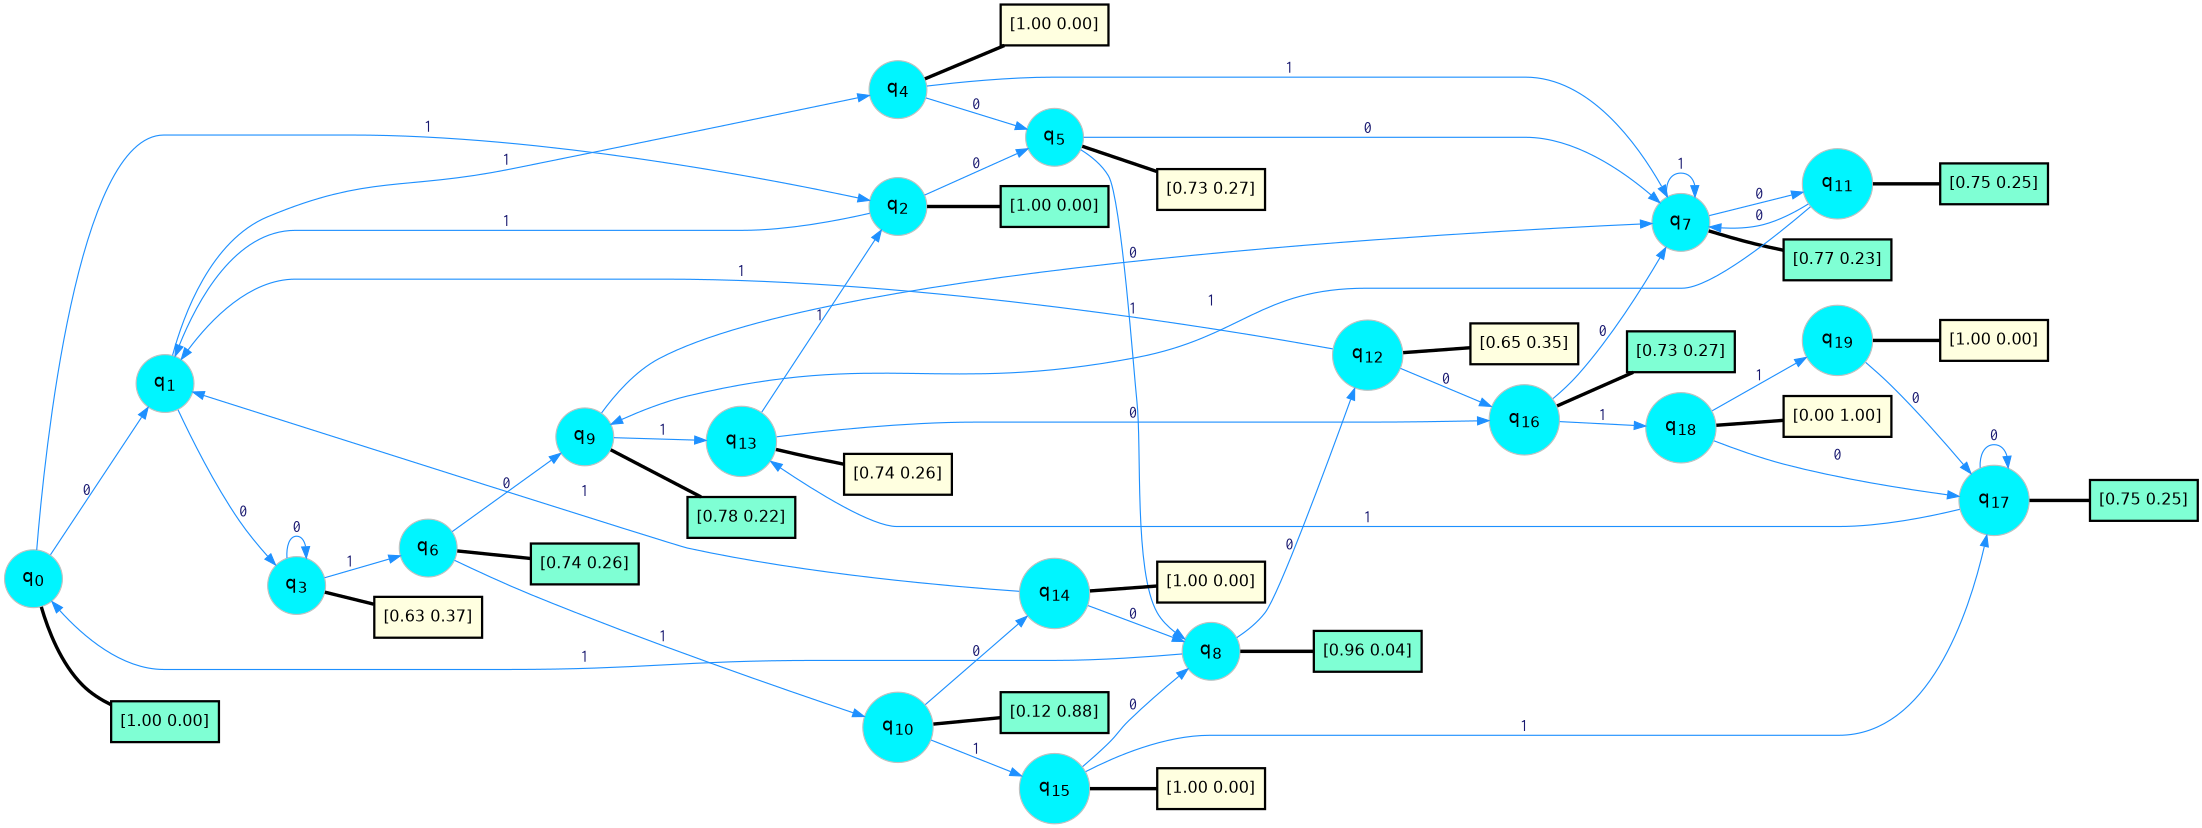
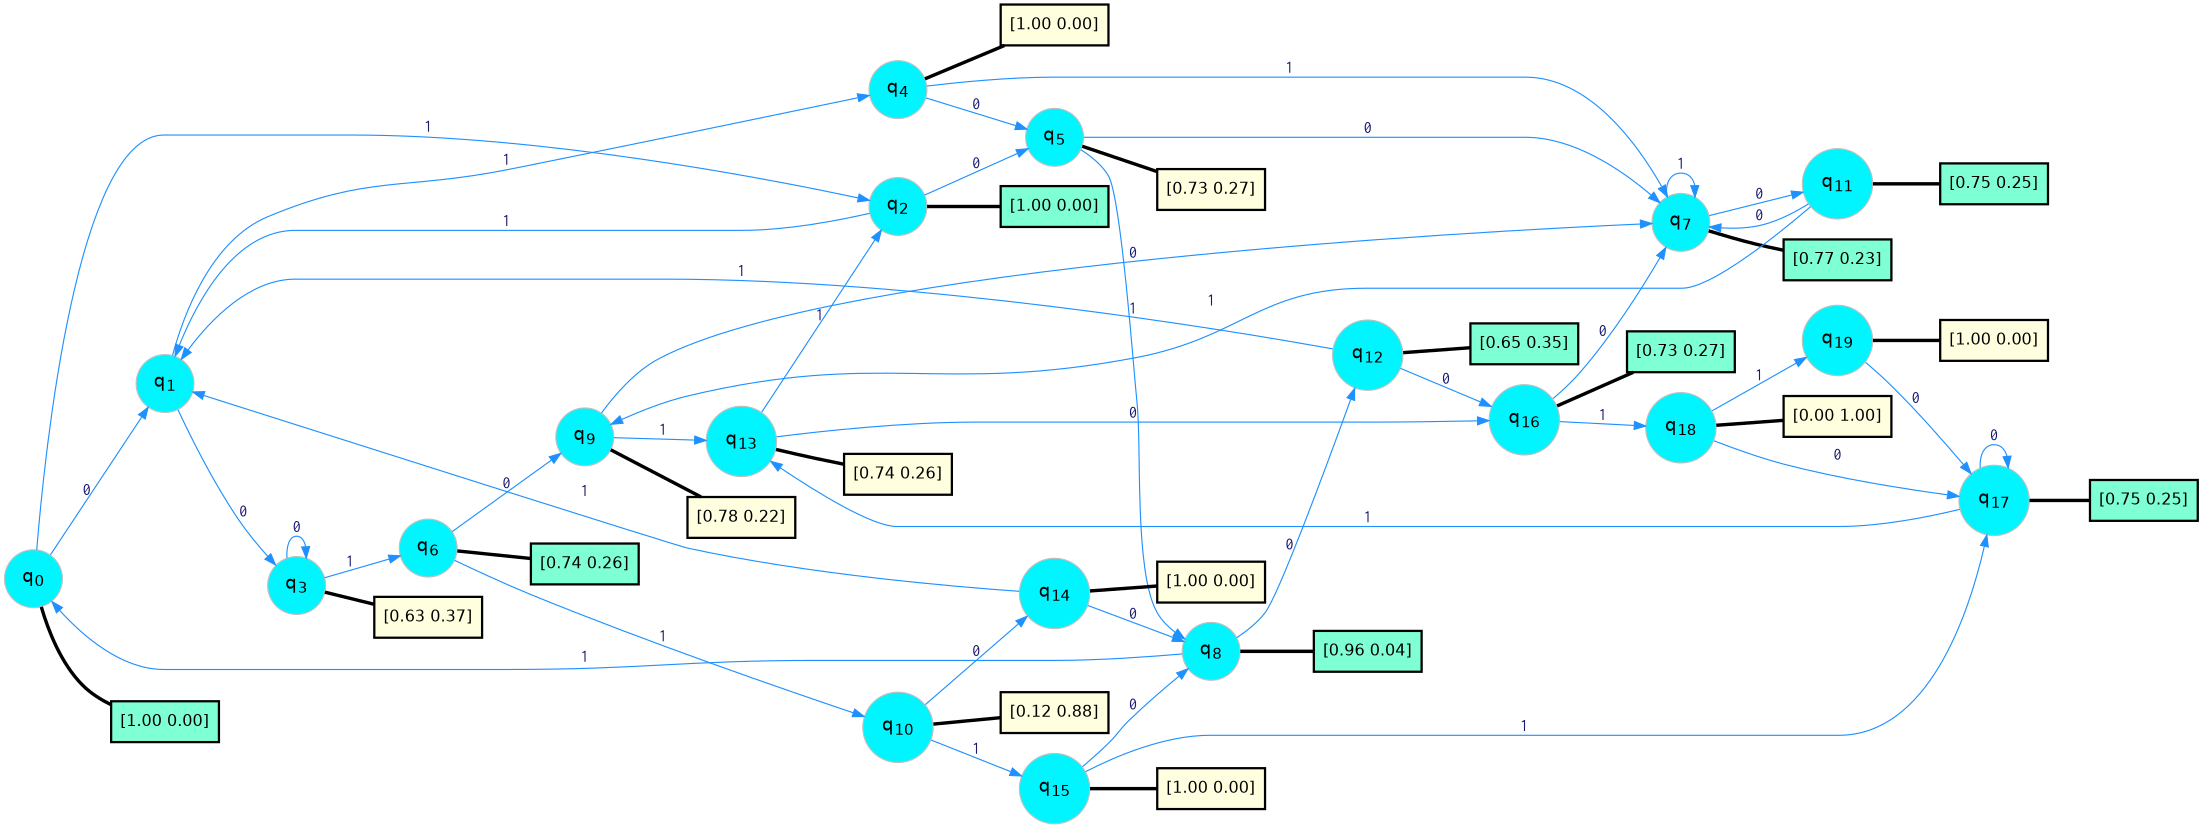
(1524, 344) -> (1524, 344)
(741, 517) -> (741, 517)
(1055, 713) -> (1055, 713)
